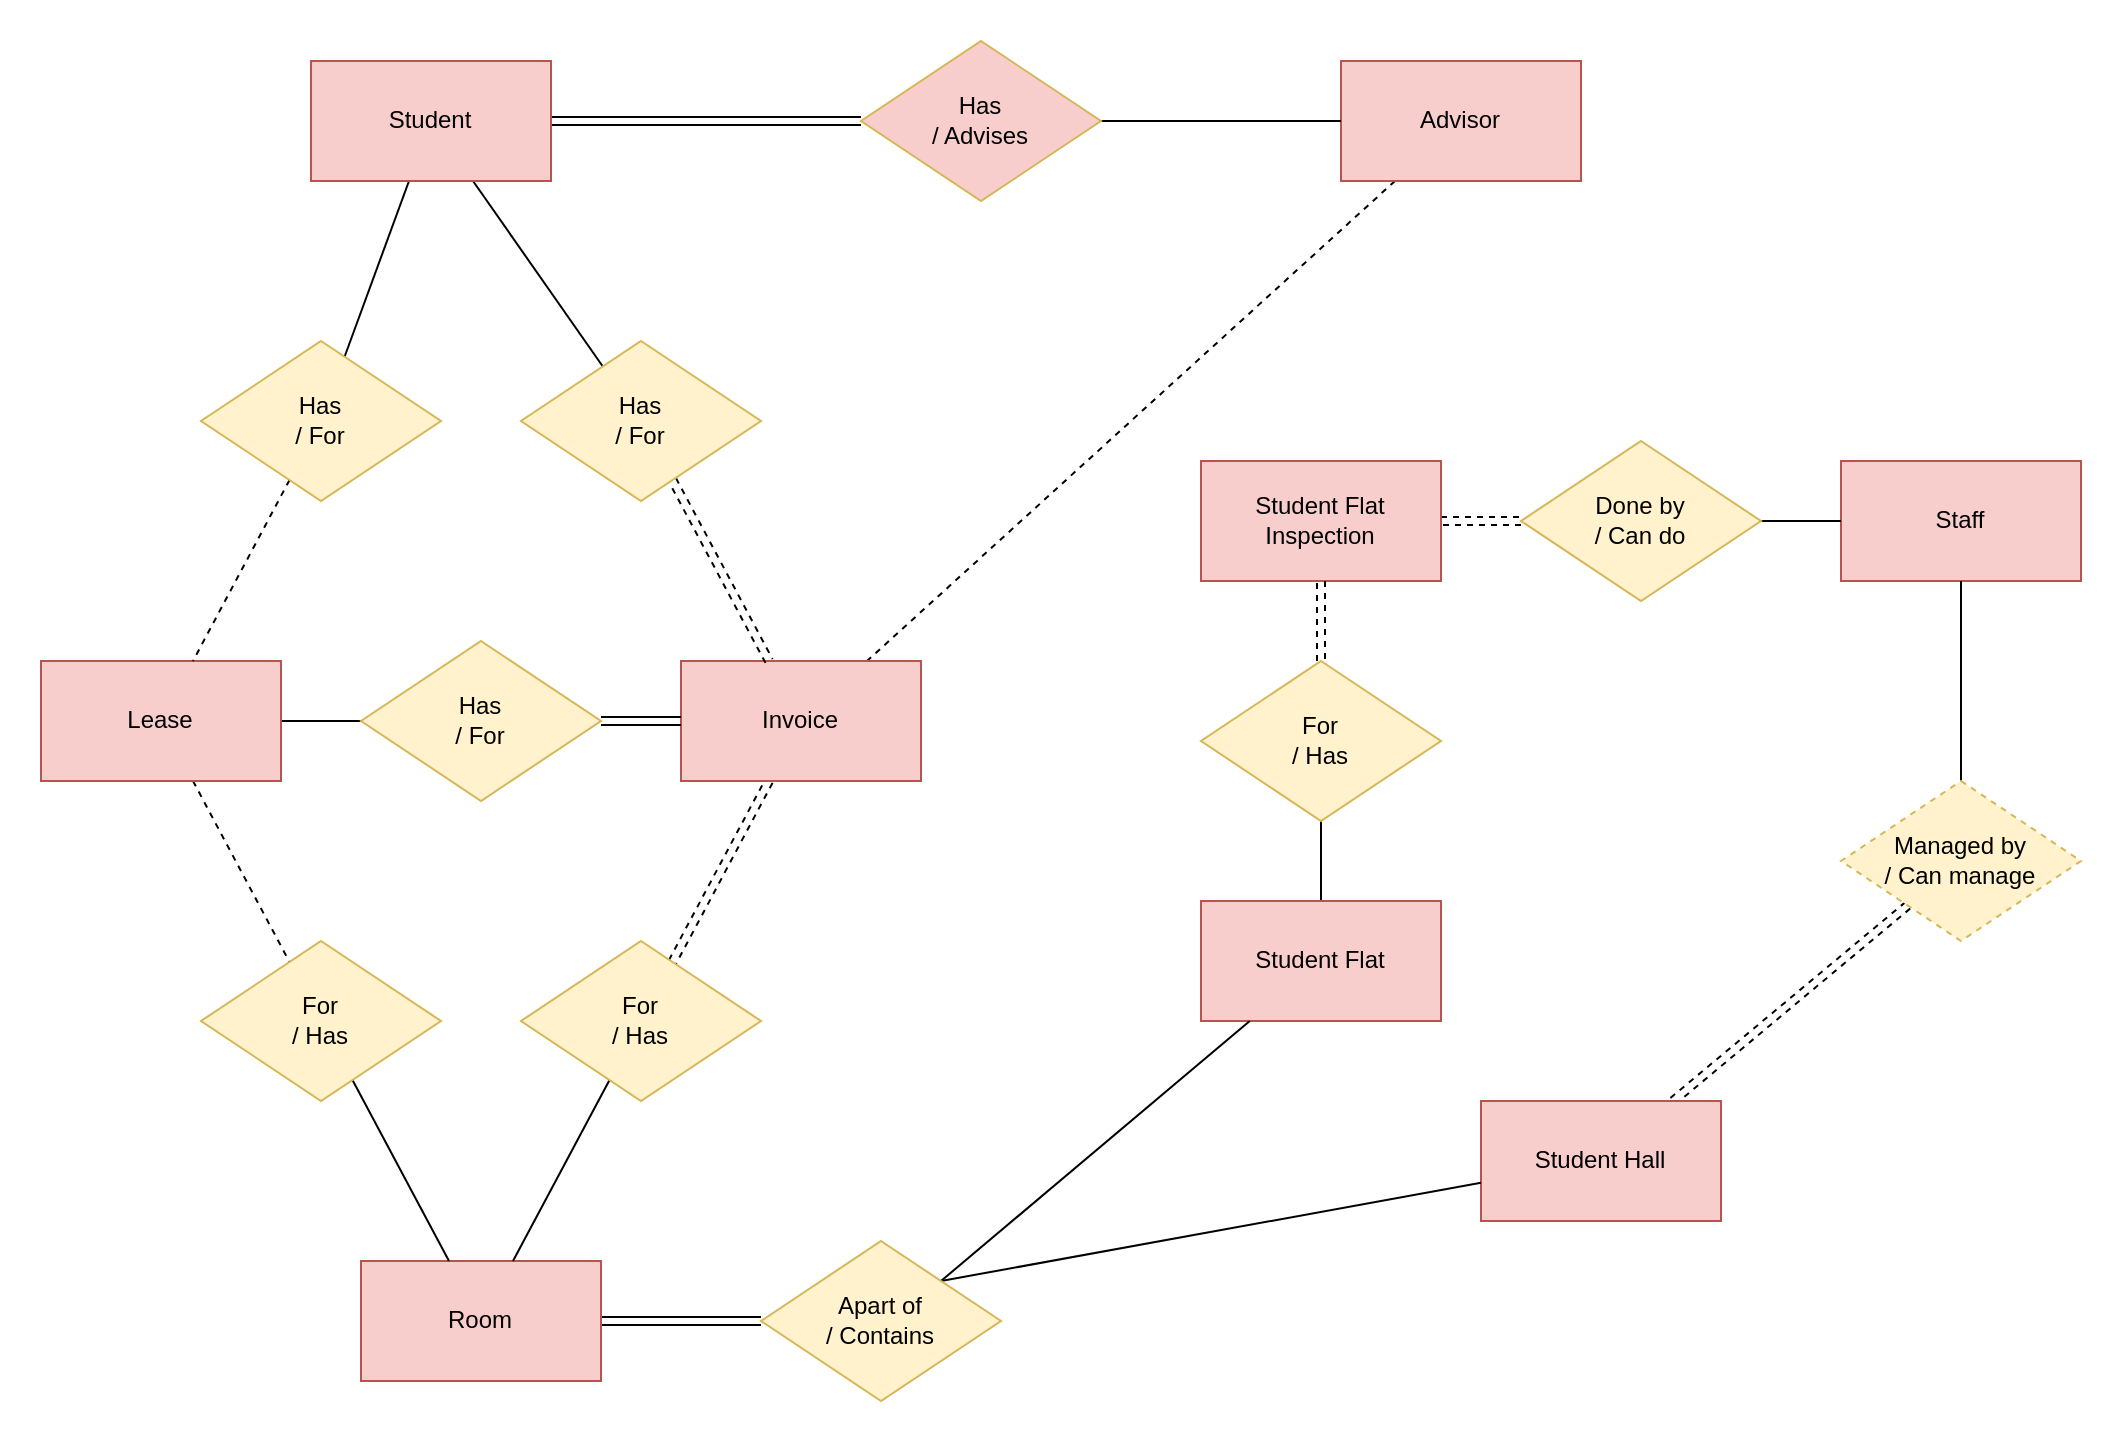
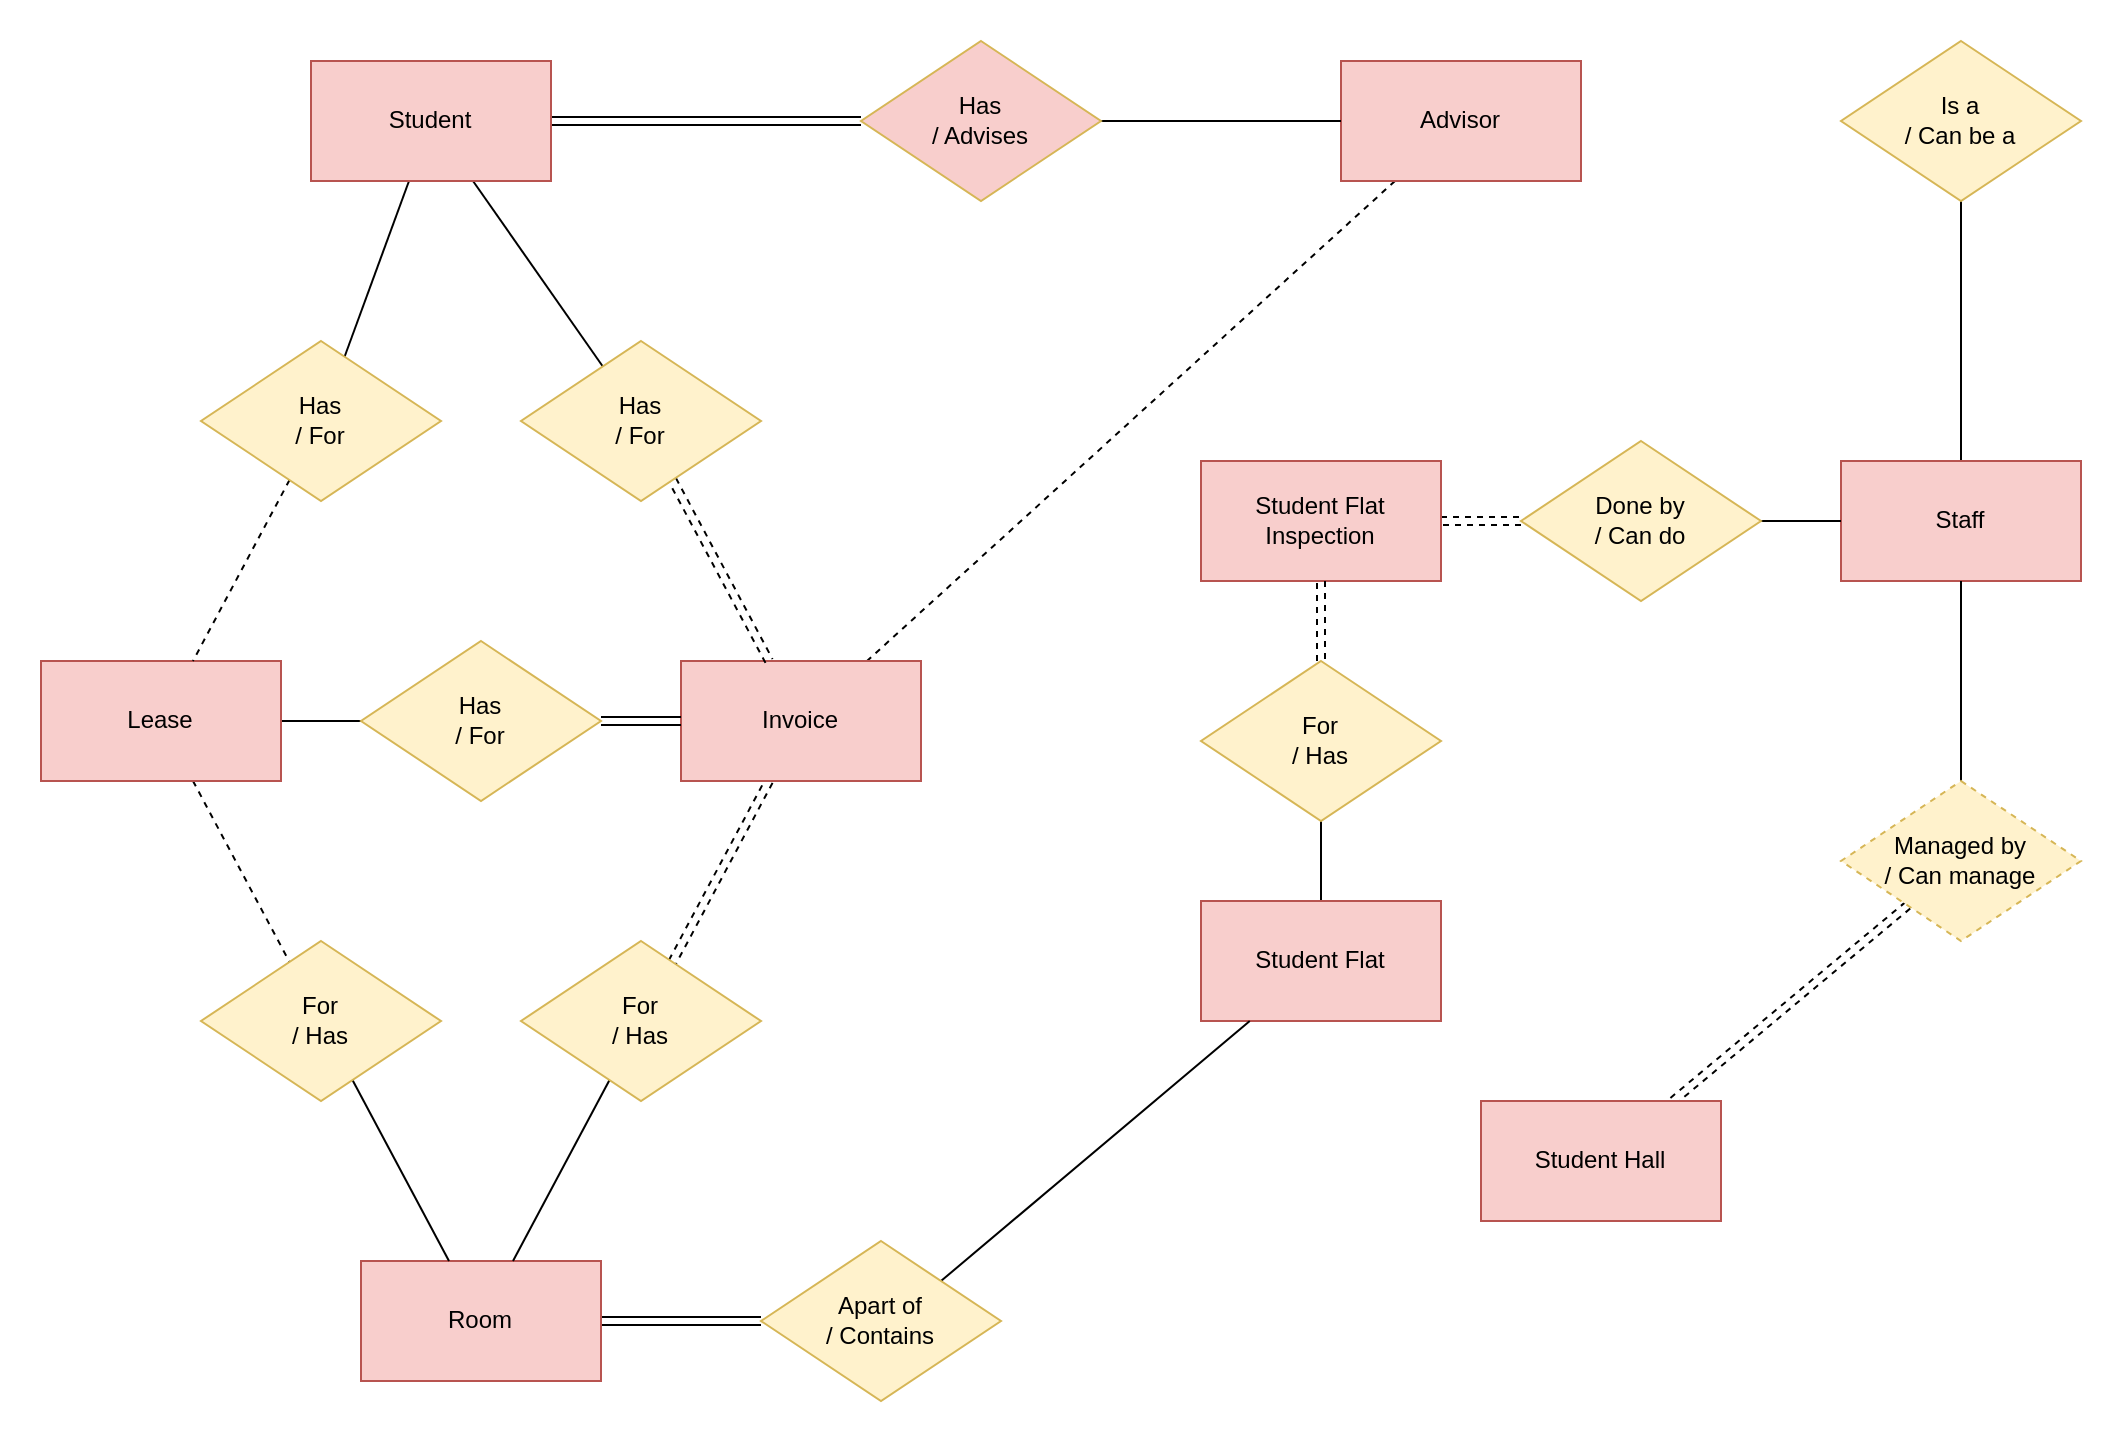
none -> (1961, 121)
none -> (1961, 331)
(1214, 1231) -> none
